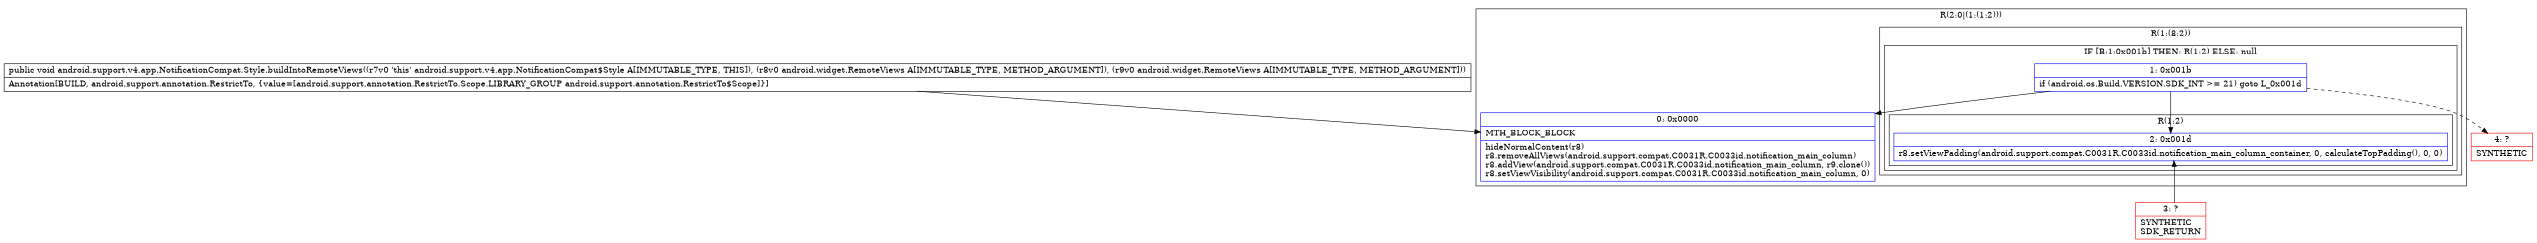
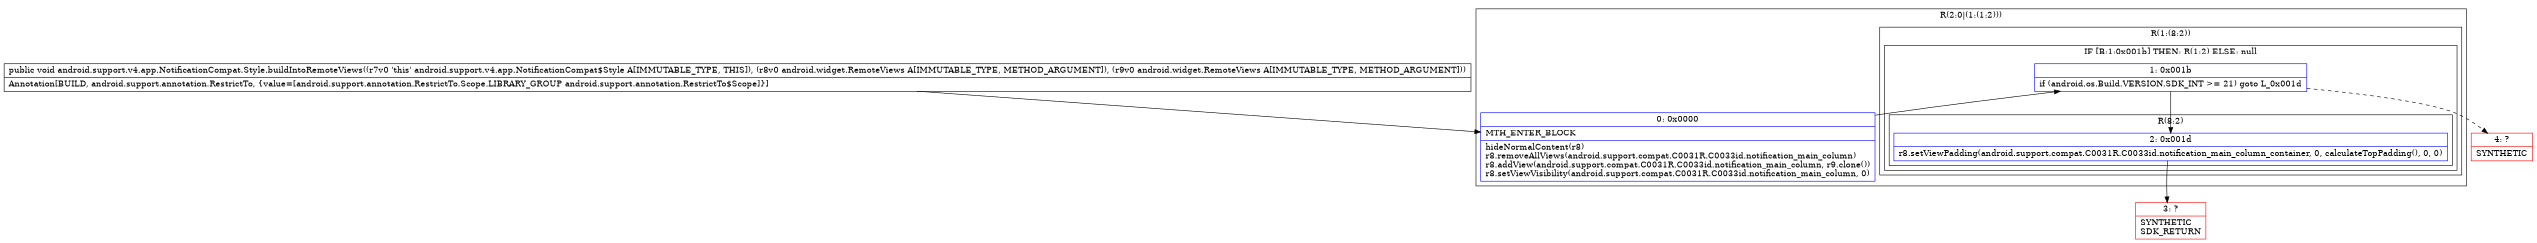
(1966, 102) -> (1965, 103)
(2171, 122) -> (2171, 122)
(1531, 133) -> (1531, 133)
(2175, 182) -> (2167, 179)
